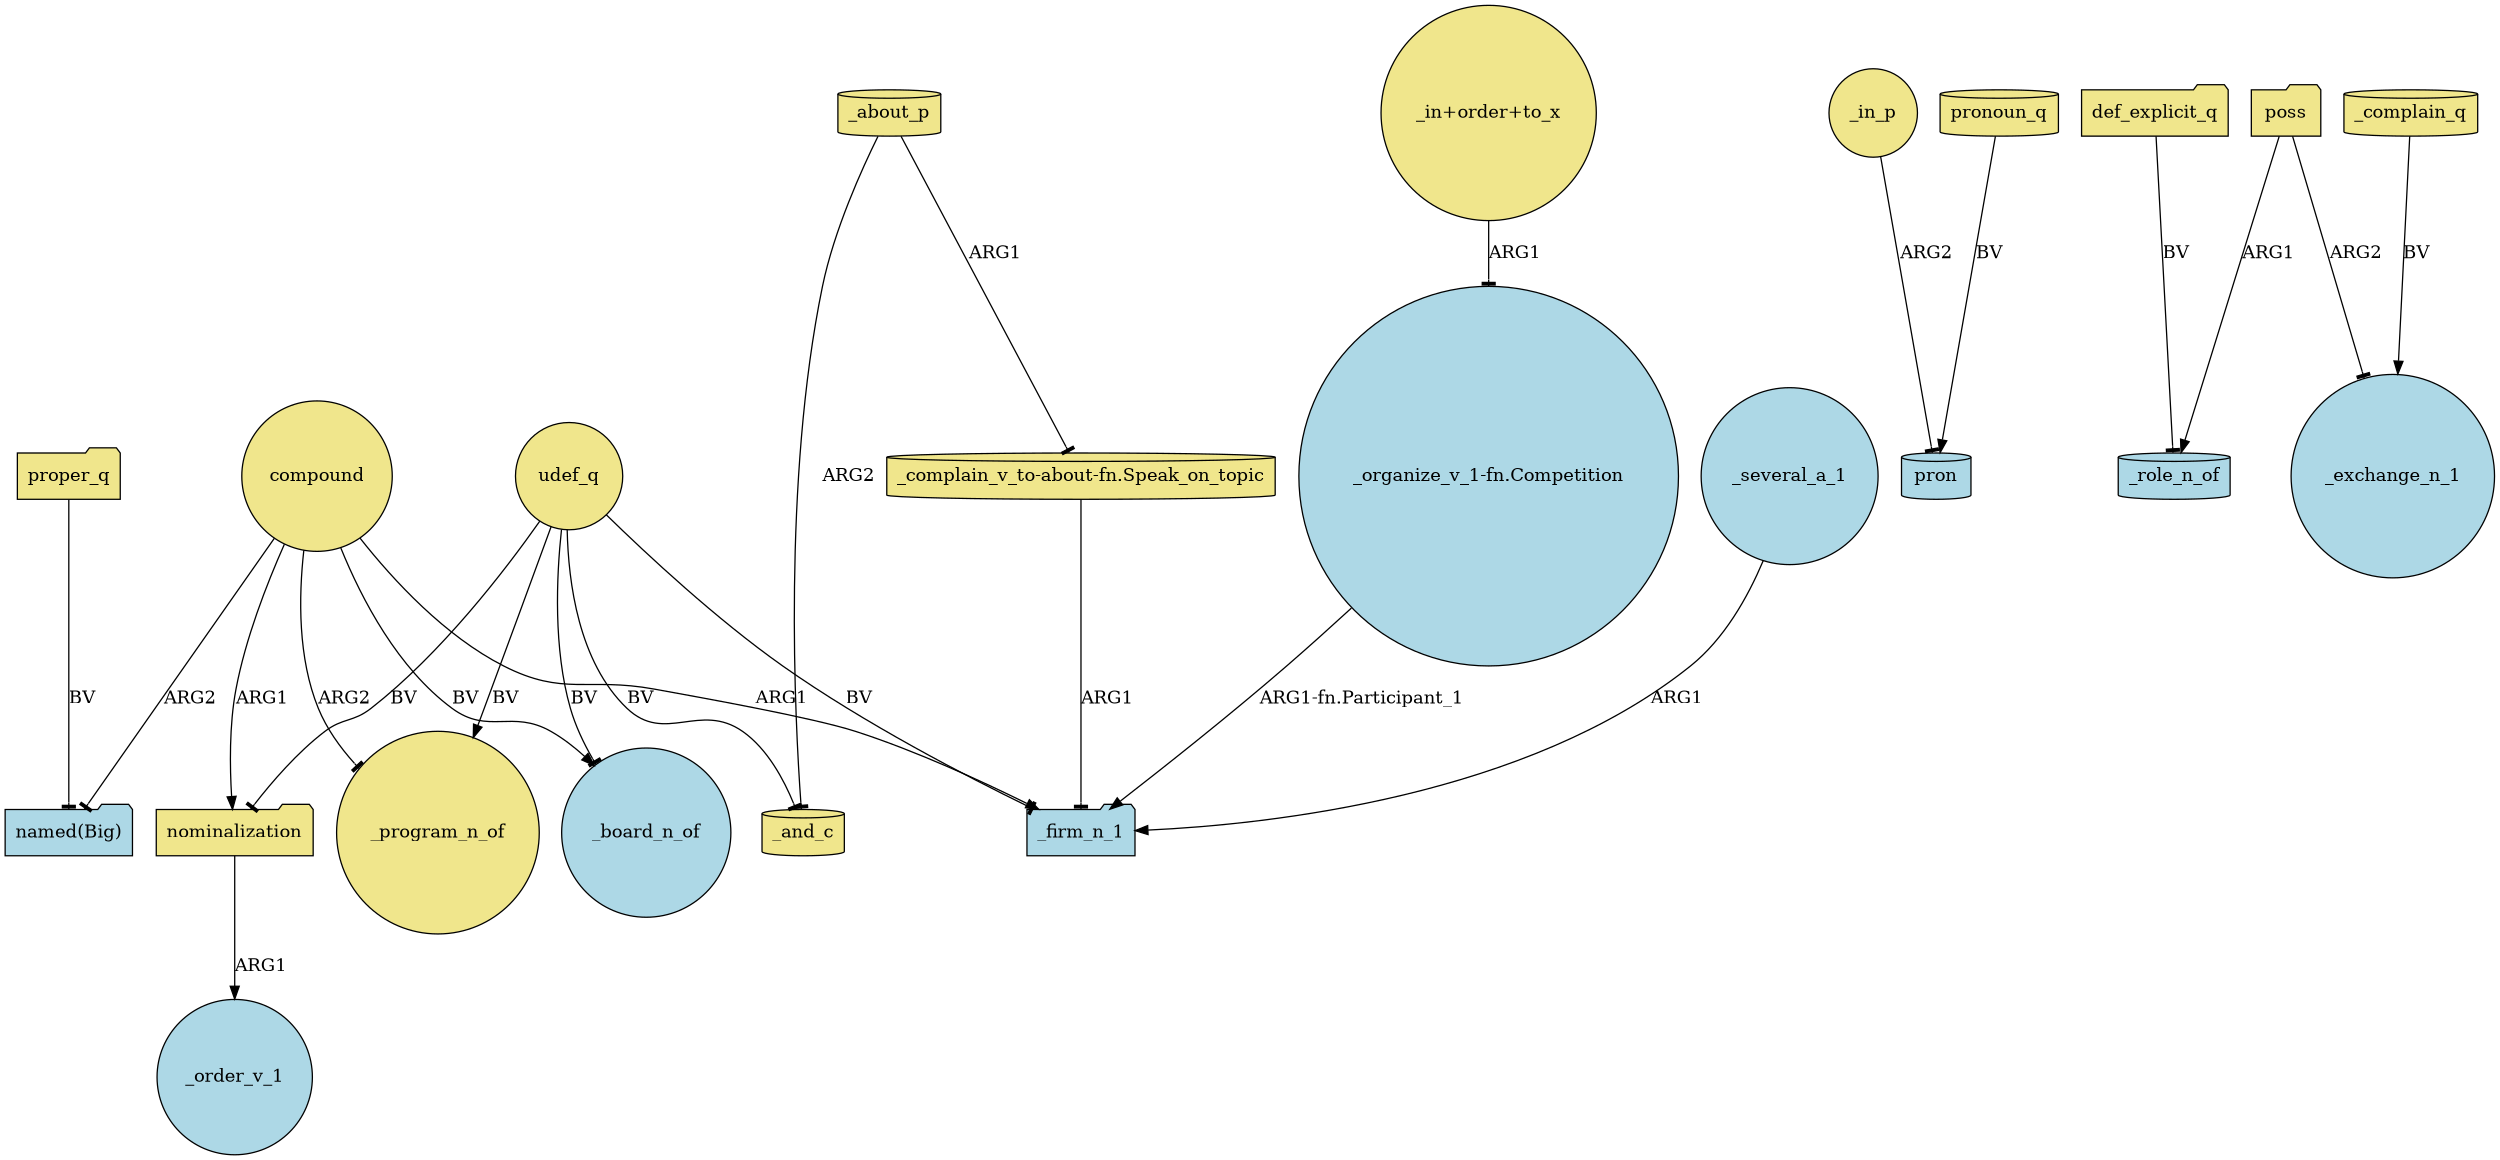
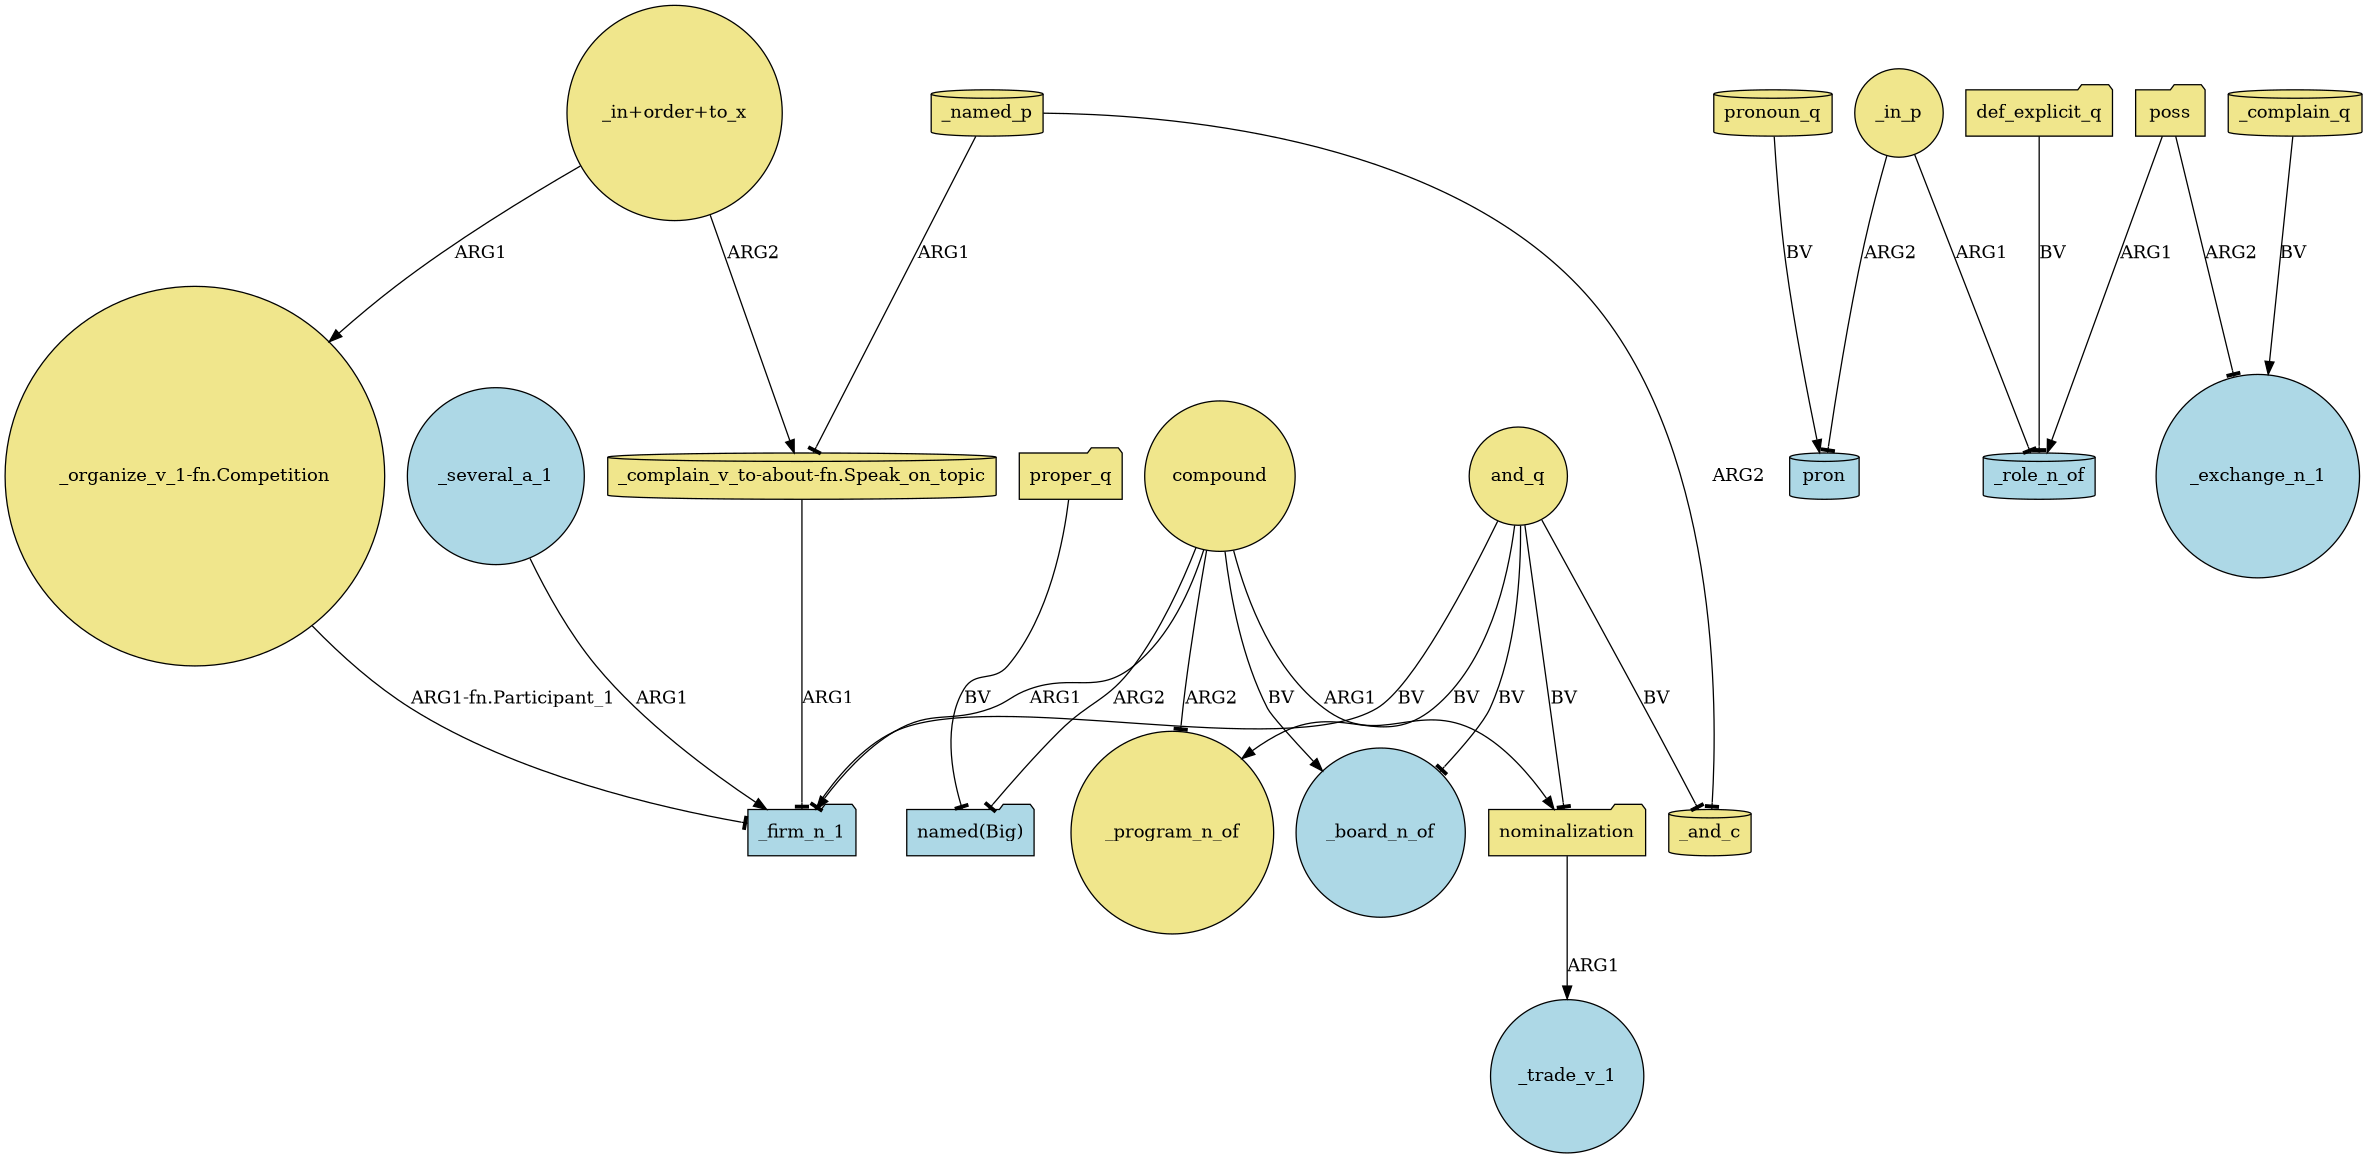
(889, 113) -> (987, 113)
(1489, 250) -> (455, 244)
none -> (1971, 301)
none -> (750, 328)
(569, 476) -> (1518, 476)
(1489, 476) -> (195, 476)
(1238, 707) -> (510, 758)
(235, 1077) -> (1567, 1076)
